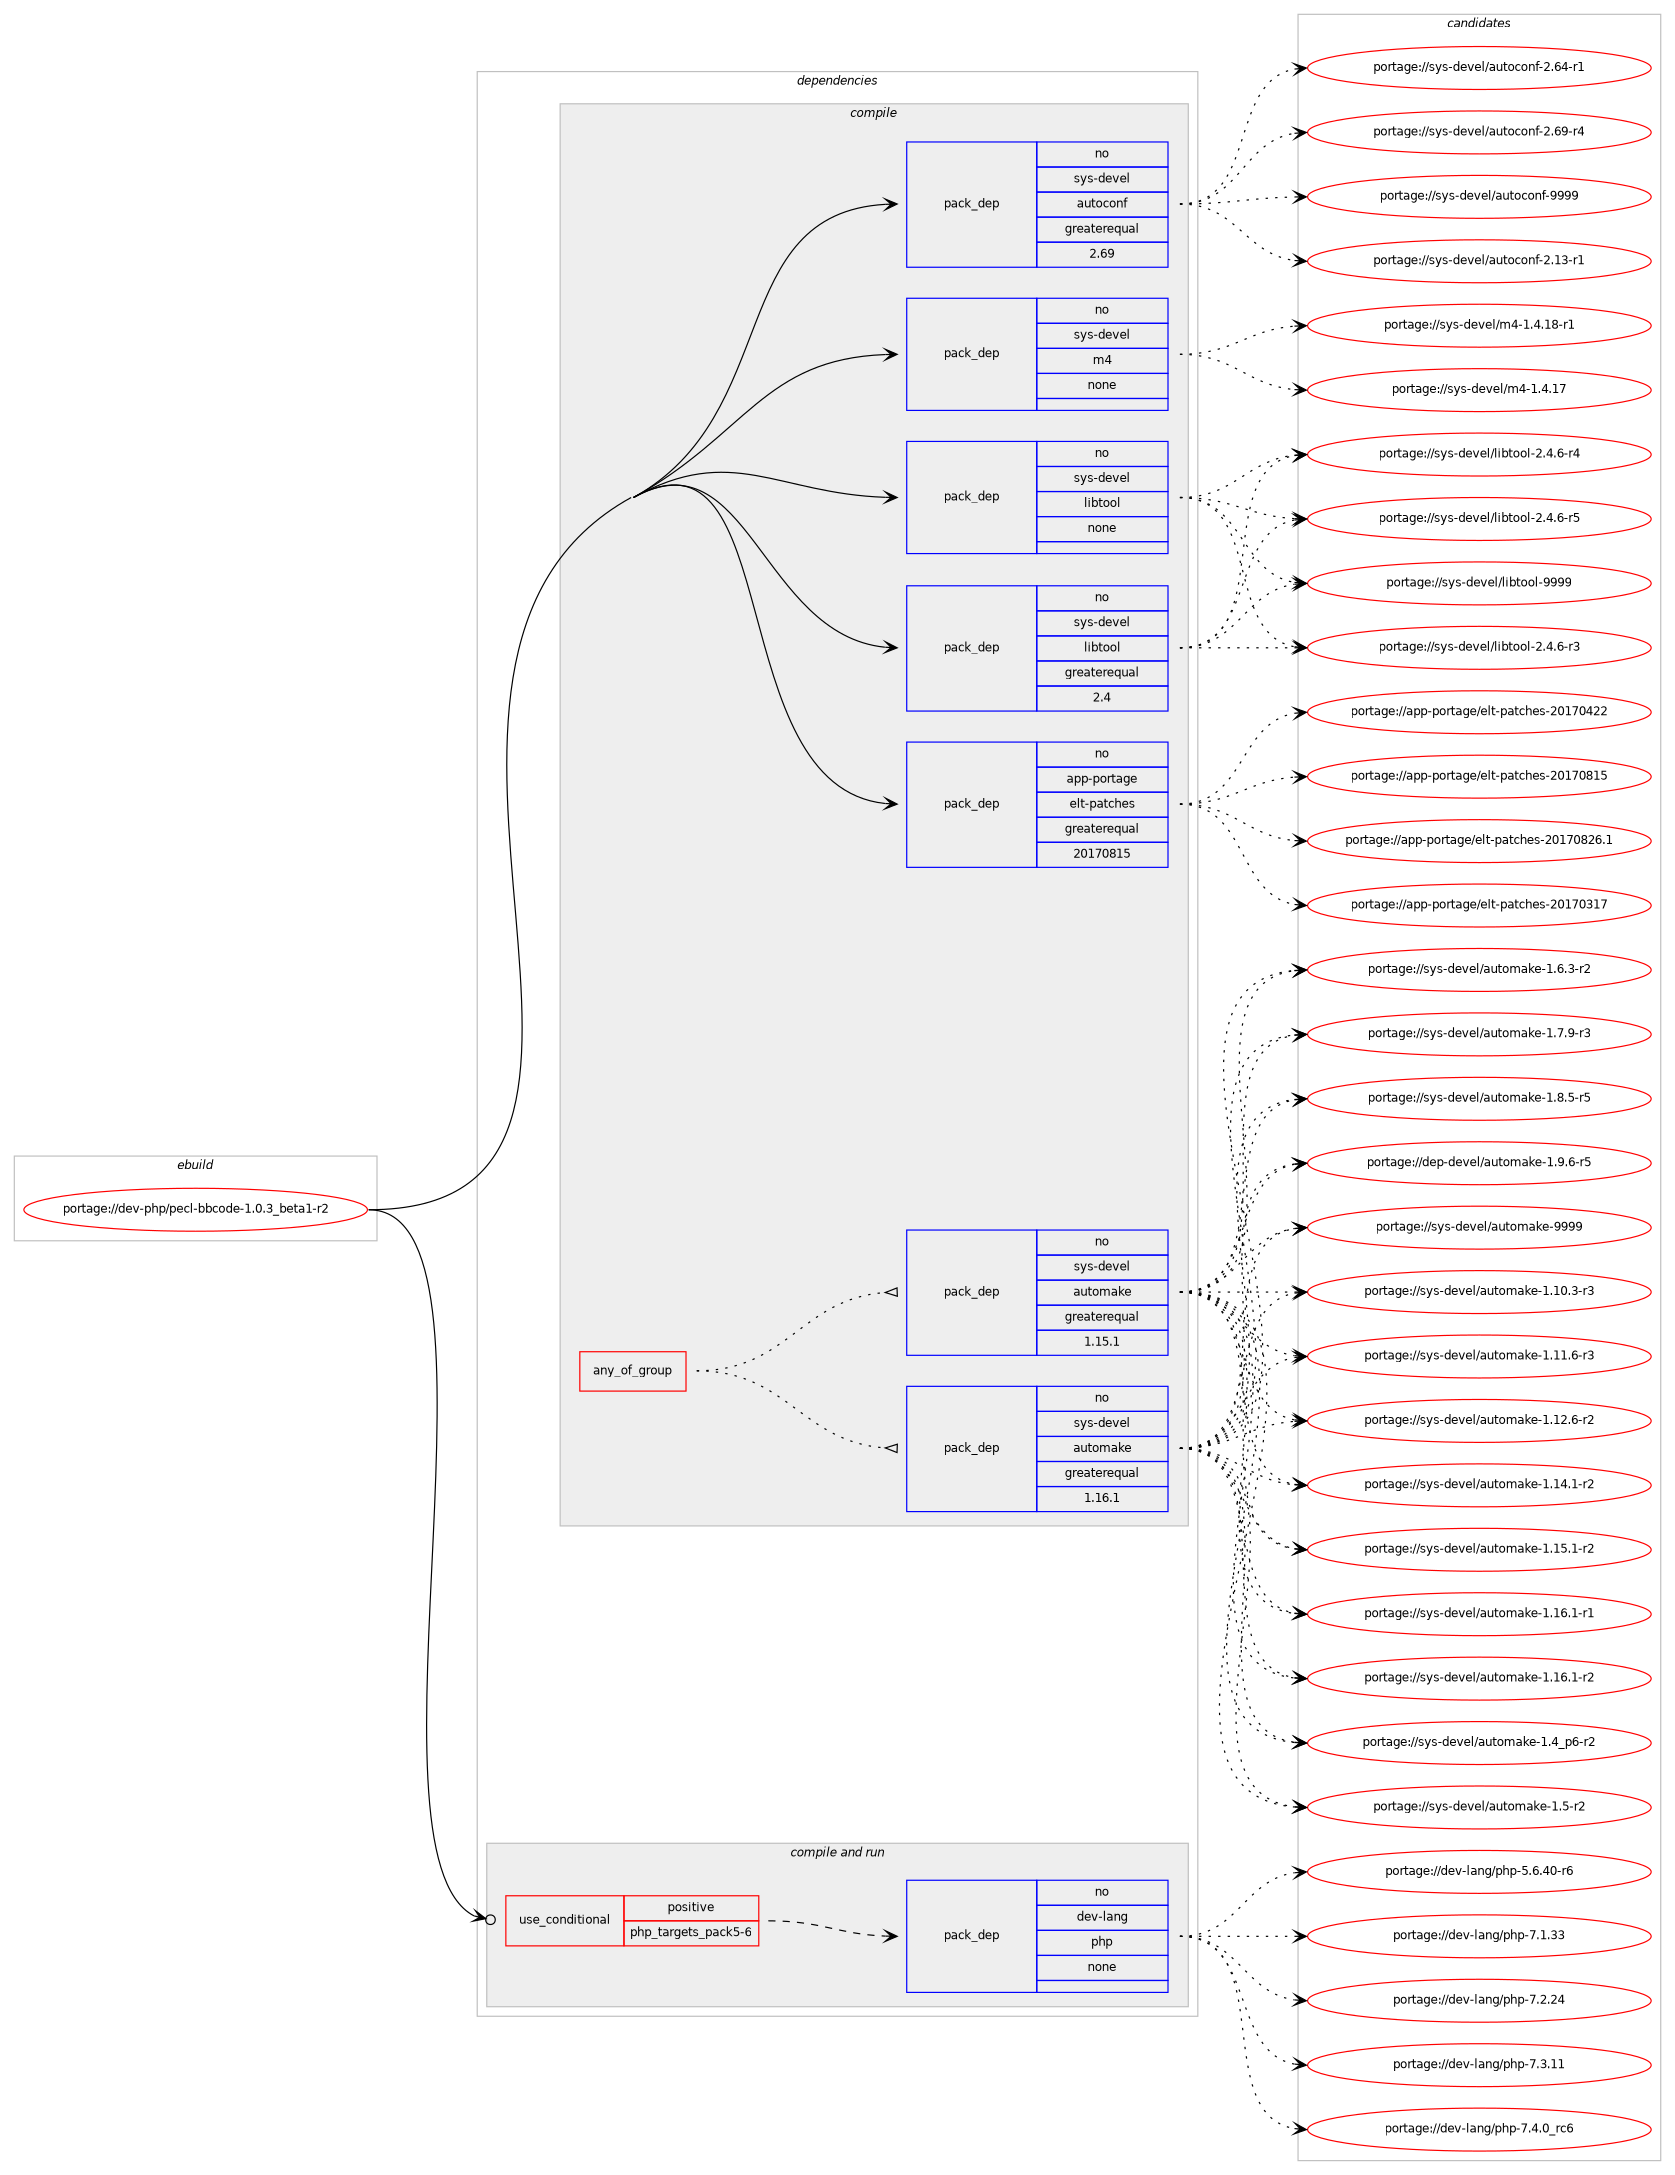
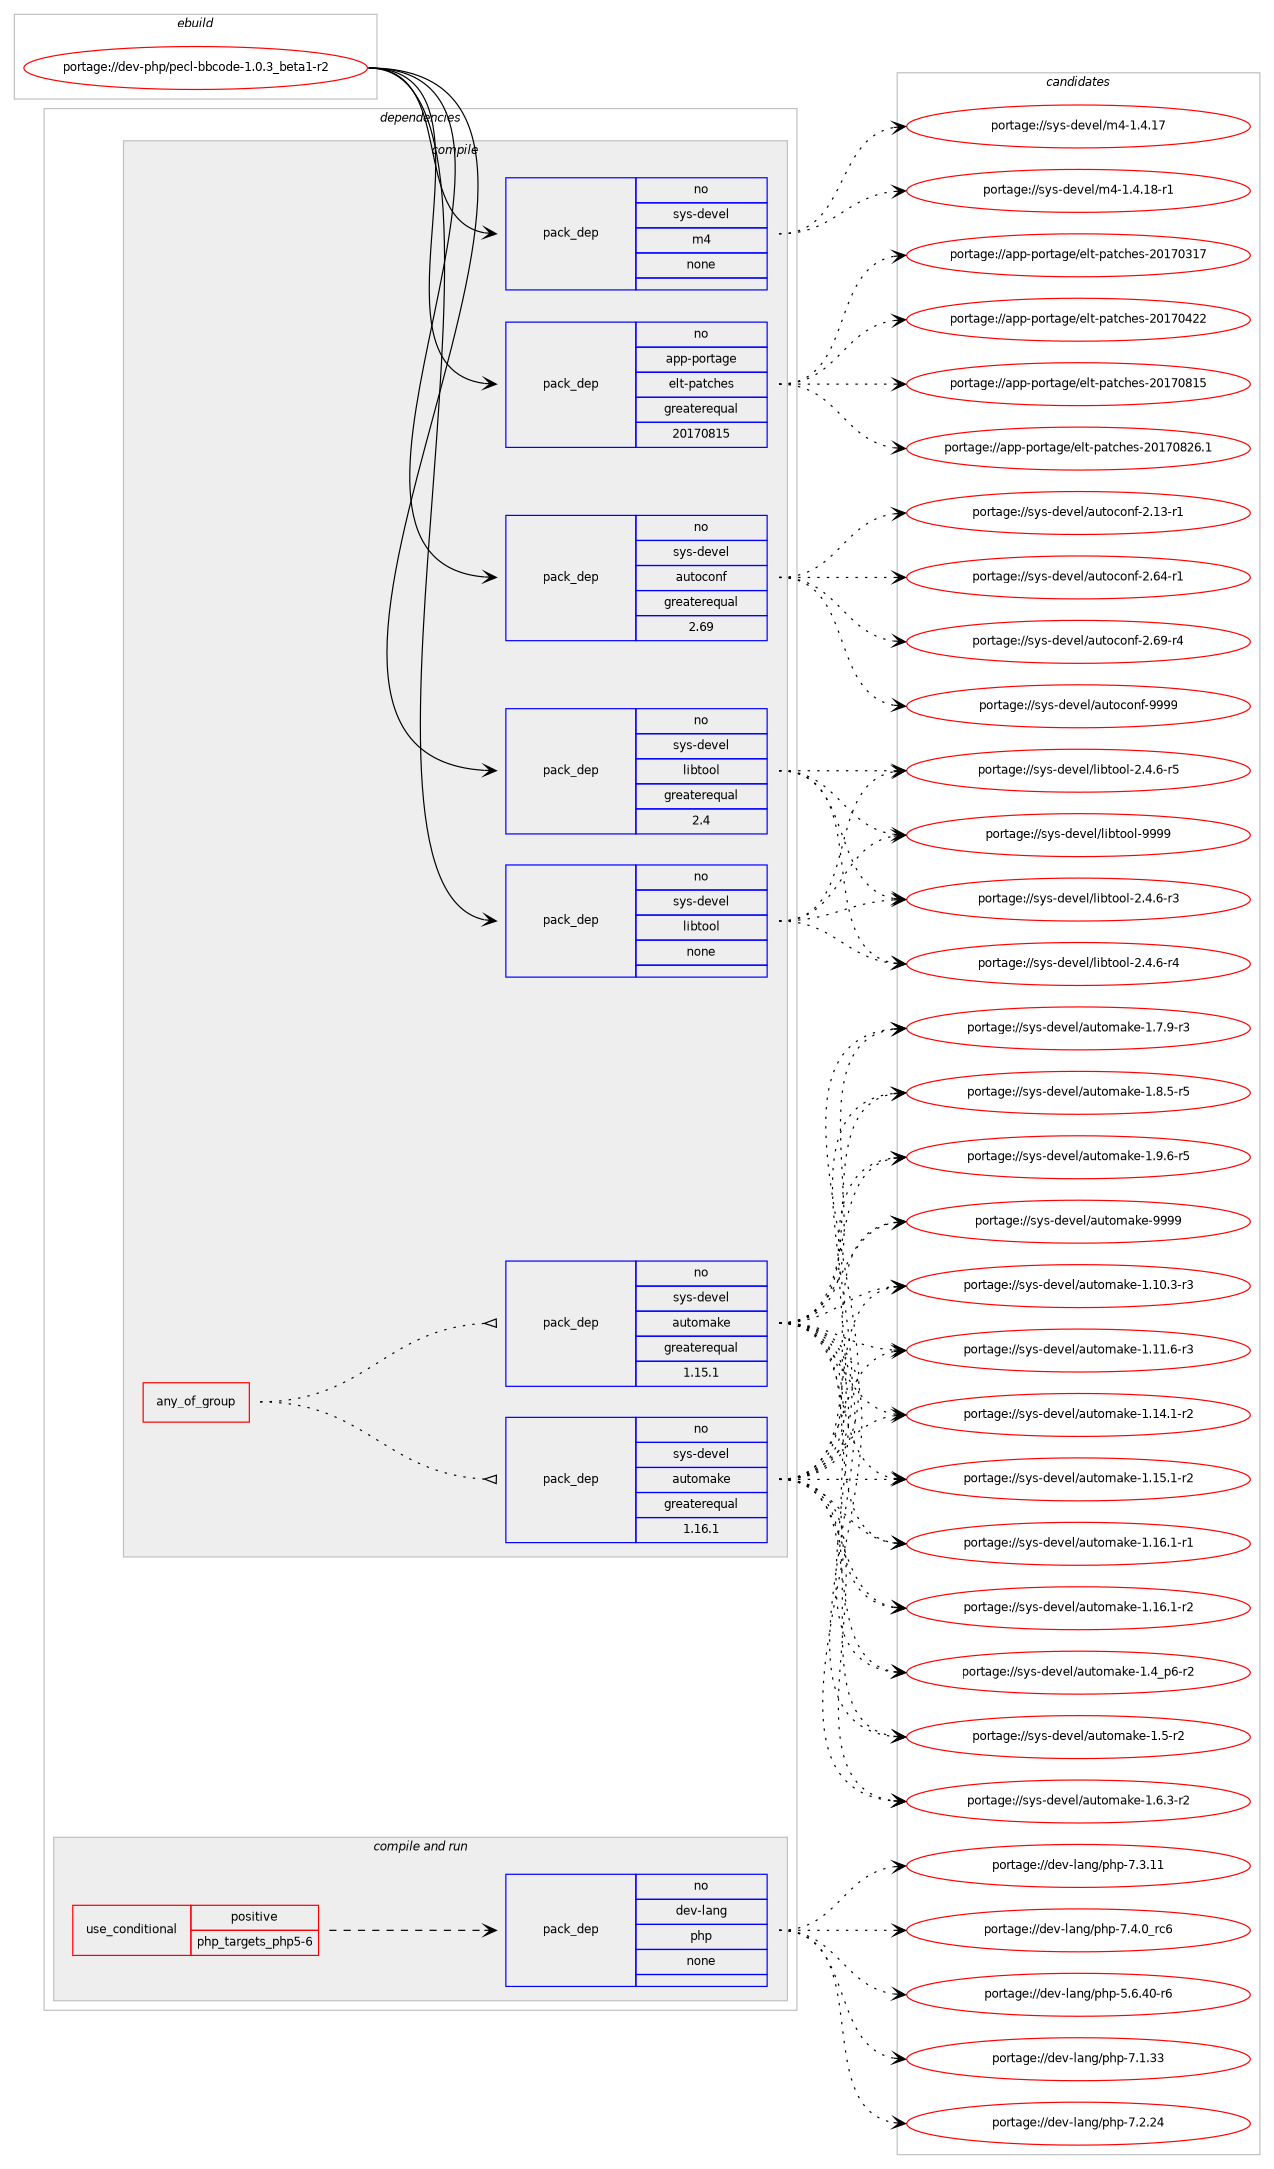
(1479, 1163) -> (1079, 1157)
(1479, 1421) -> none
(432, 1555) -> none
(691, 1933) -> (255, 1942)
